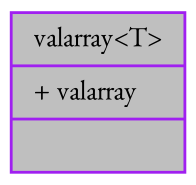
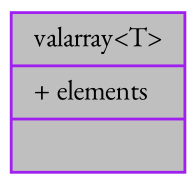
(85, 91) -> (91, 91)
